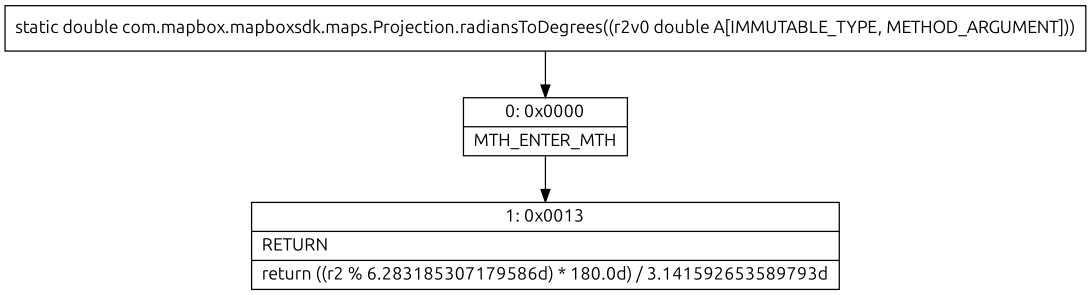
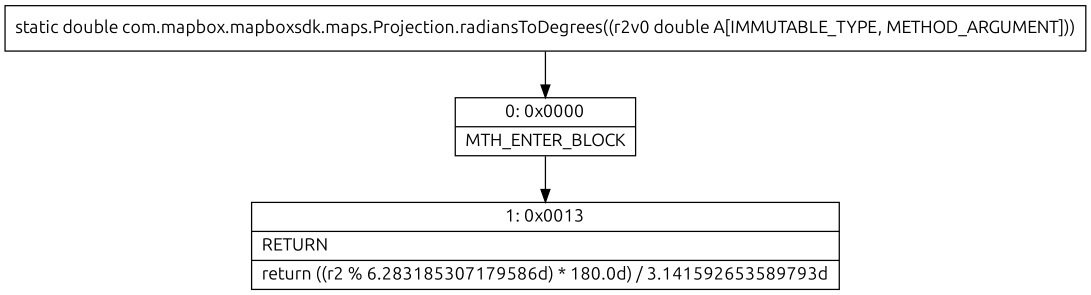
(545, 141) -> (545, 141)
